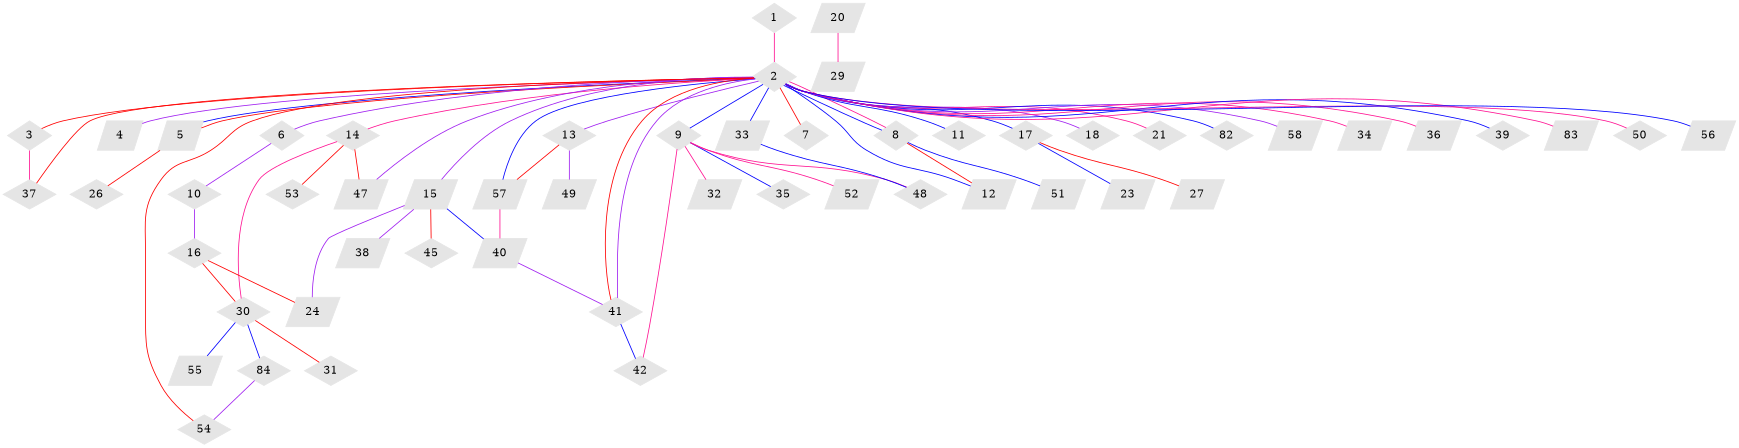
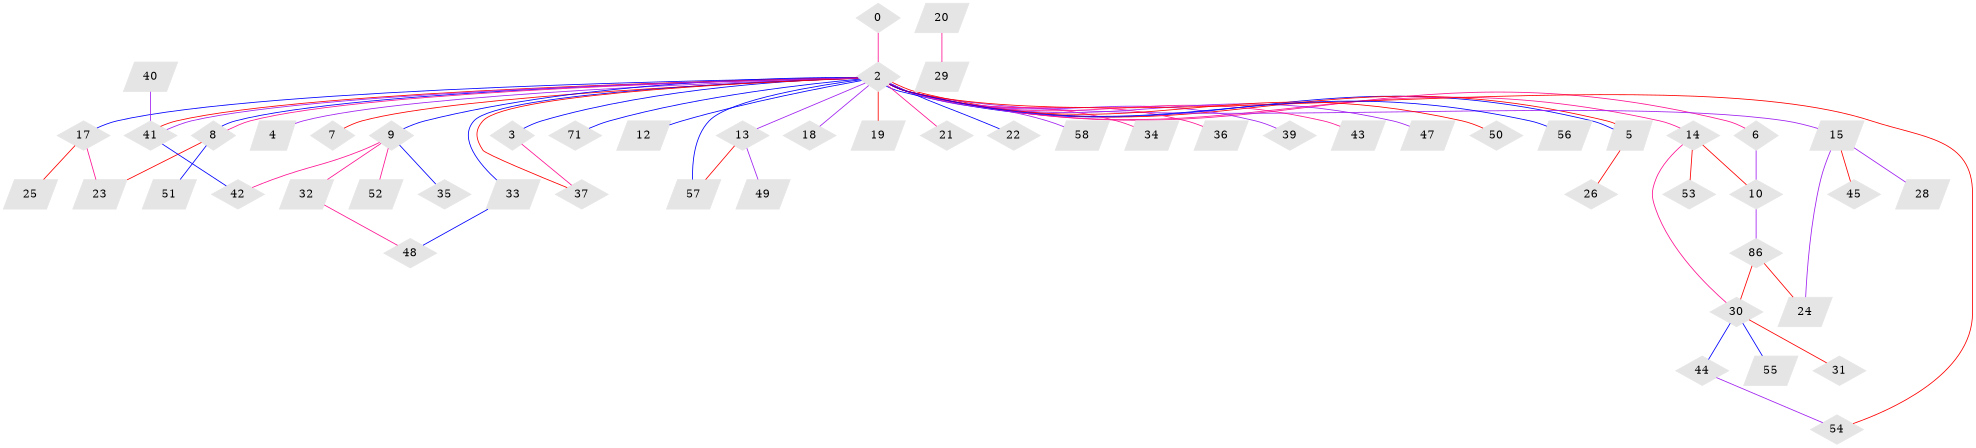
(774, 18) -> (878, 18)
(396, 90) -> (672, 94)
(419, 103) -> (1317, 106)
(1206, 108) -> (1186, 109)
(1137, 109) -> (1083, 108)
none -> (878, 136)
(959, 136) -> (575, 136)
(1227, 136) -> (1014, 136)
(1571, 136) -> (1358, 136)
(939, 163) -> (164, 161)
(1074, 163) -> (91, 164)
(357, 164) -> (1725, 165)
(798, 166) -> (361, 225)
(1197, 194) -> (31, 194)
(465, 224) -> none
(500, 224) -> none
(195, 253) -> (1756, 253)
(363, 253) -> (1923, 194)
(264, 371) -> (1702, 371)
